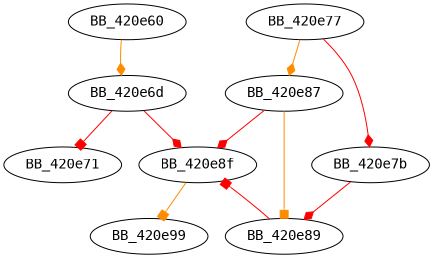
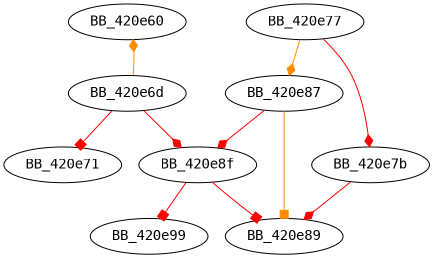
(121, 51) -> (134, 63)
(176, 196) -> (176, 196)
(250, 203) -> (232, 198)
